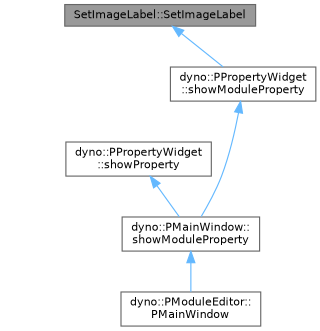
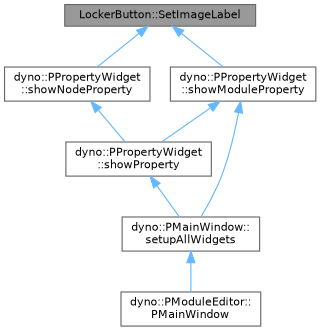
(160, 15) -> (160, 15)
none -> (77, 84)
none -> (186, 125)
(191, 234) -> (191, 234)
